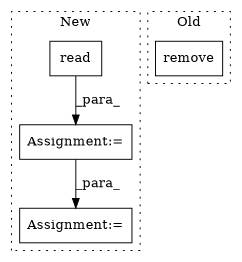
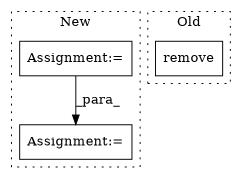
(76, 59) -> none
